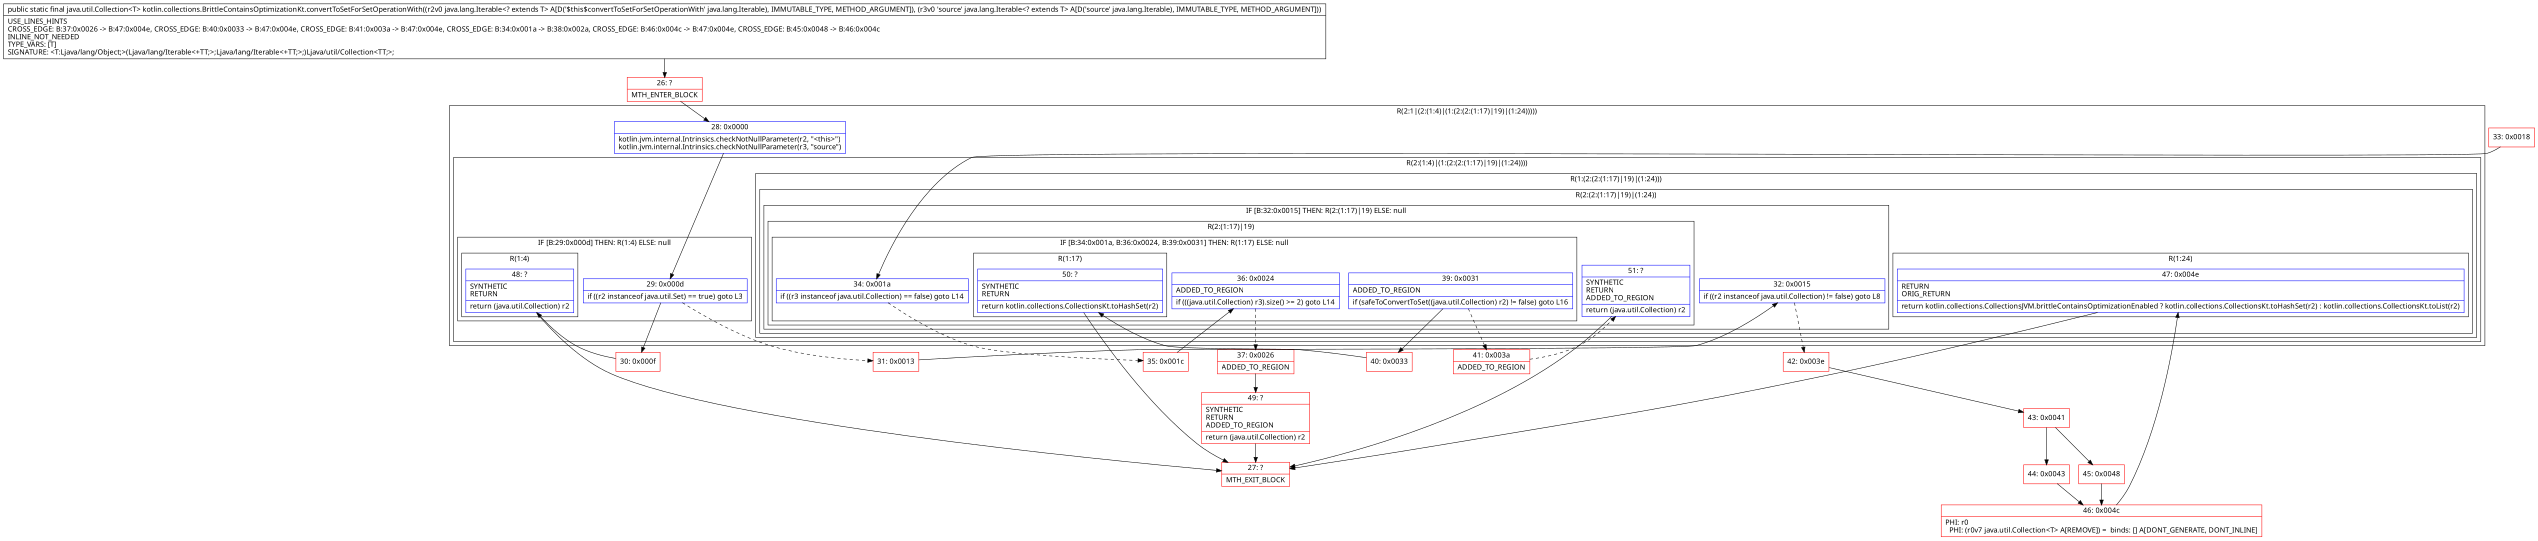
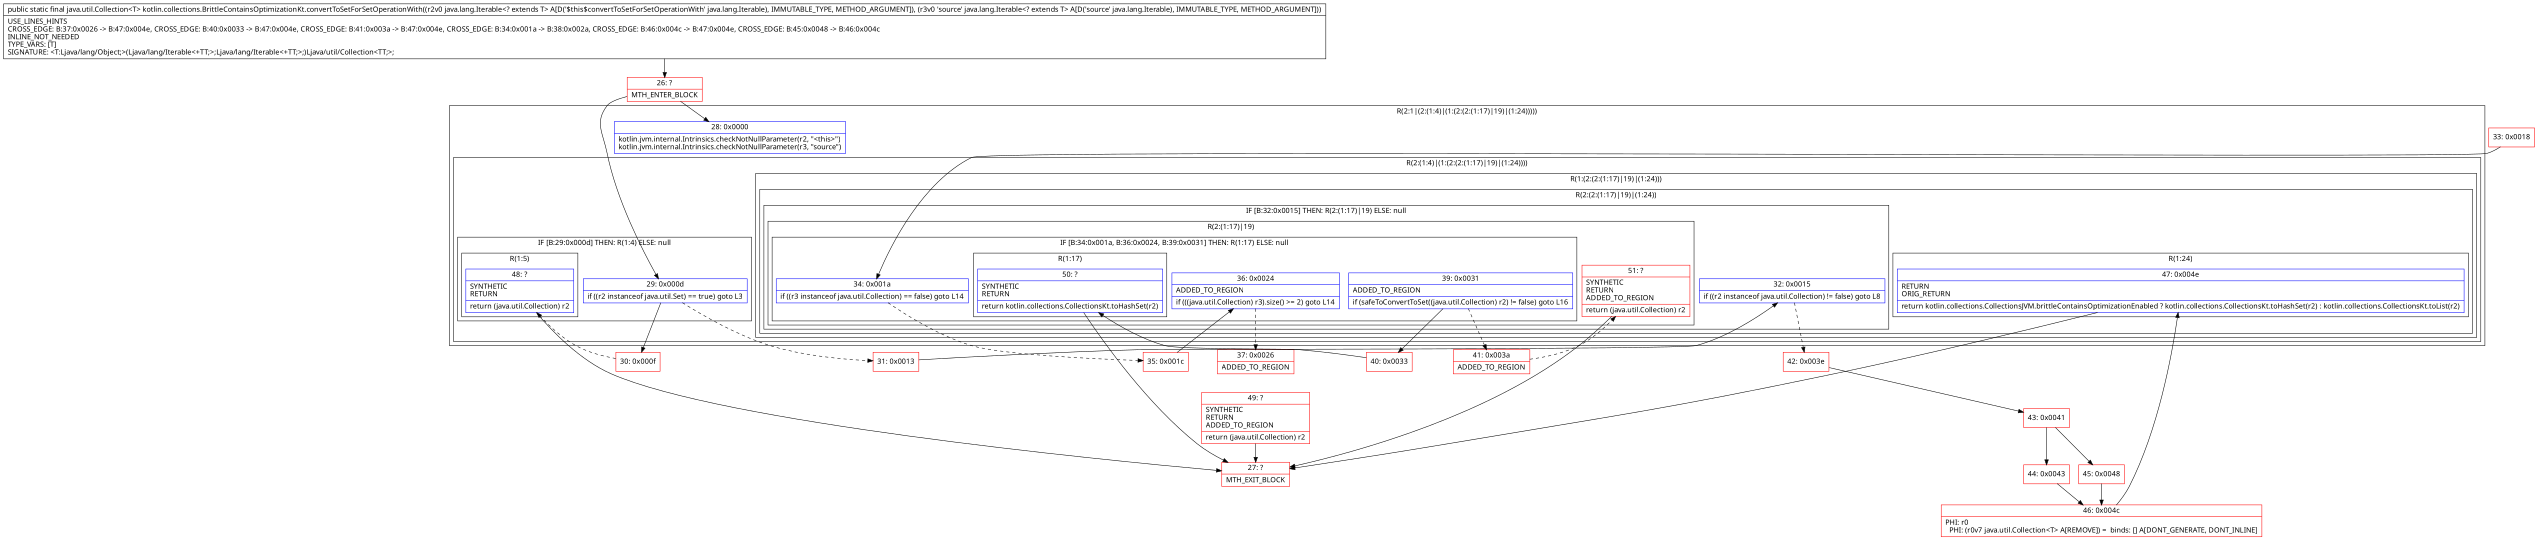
(698, 214) -> (615, 182)
(520, 259) -> (520, 259)
(1636, 291) -> (1636, 291)
(584, 350) -> (584, 350)
(1256, 381) -> none
